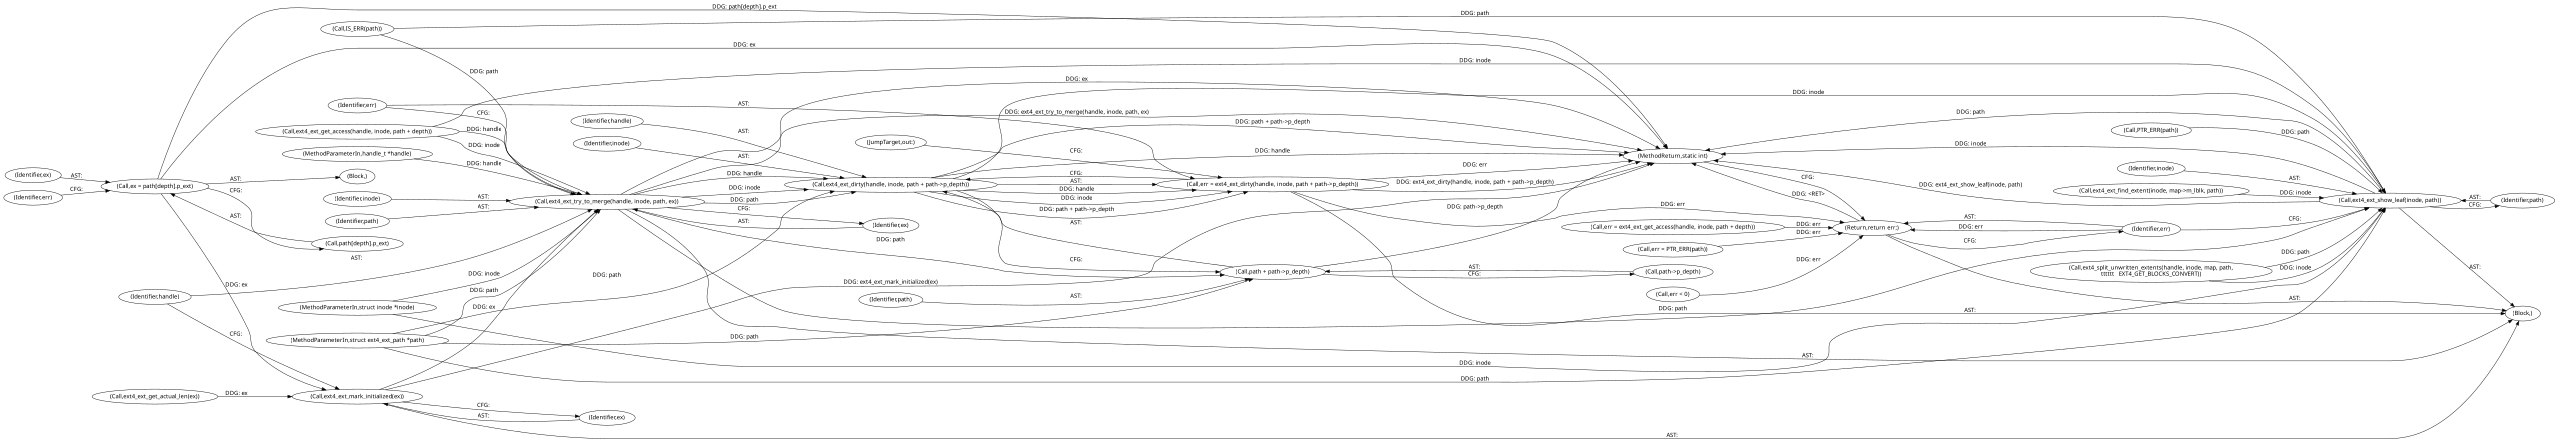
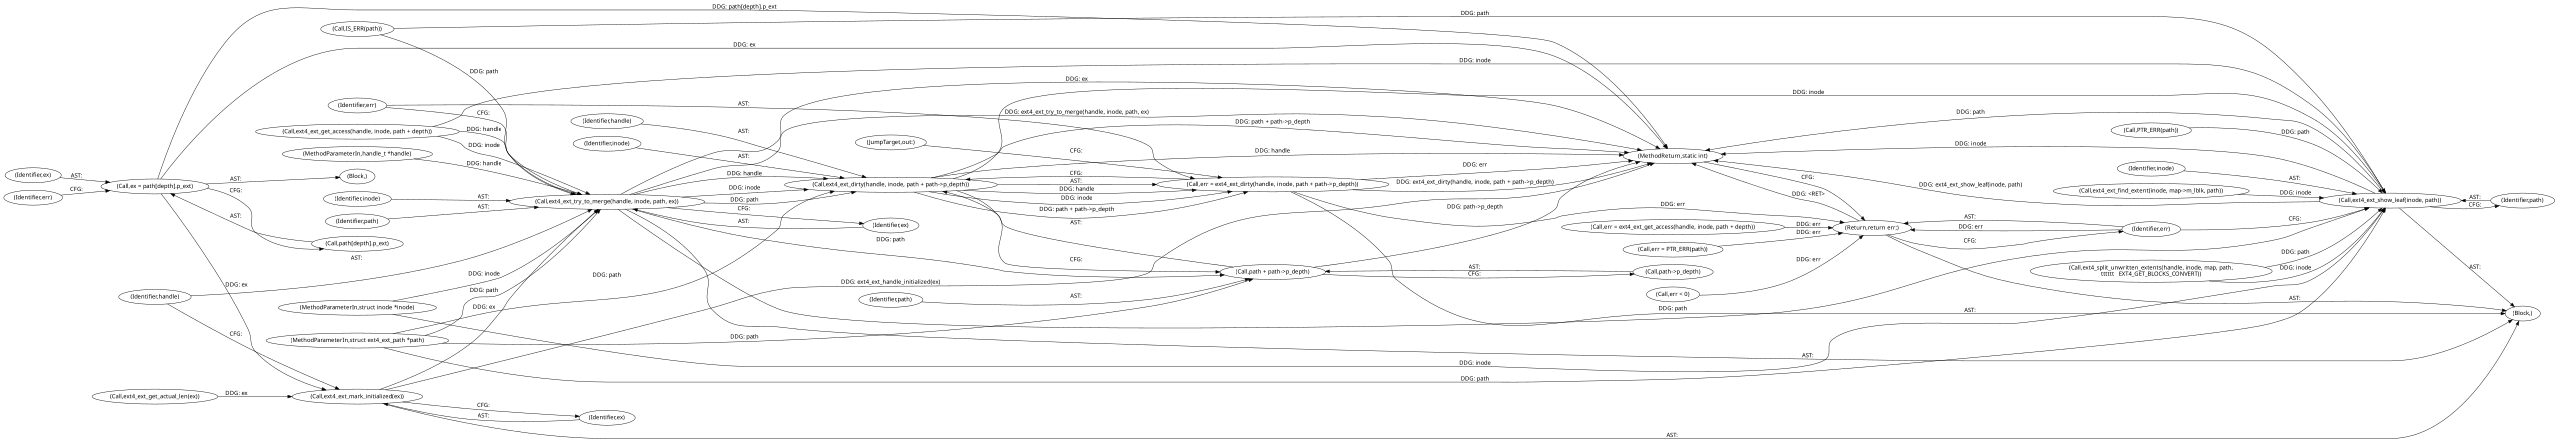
(891, 282) -> (891, 282)
